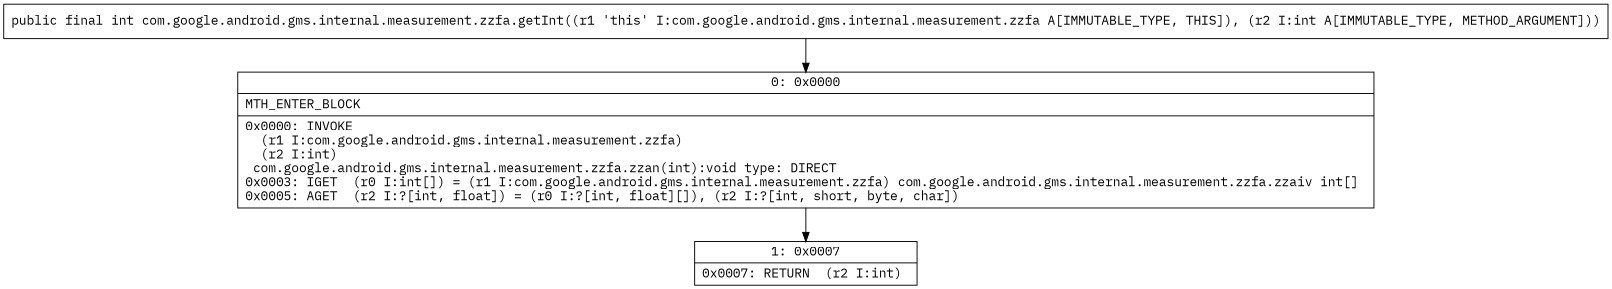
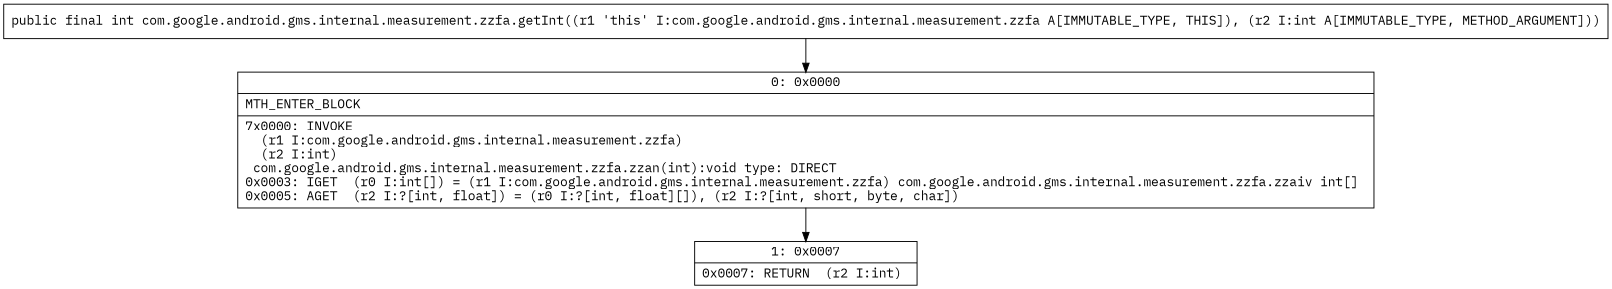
(307, 127) -> (307, 127)
